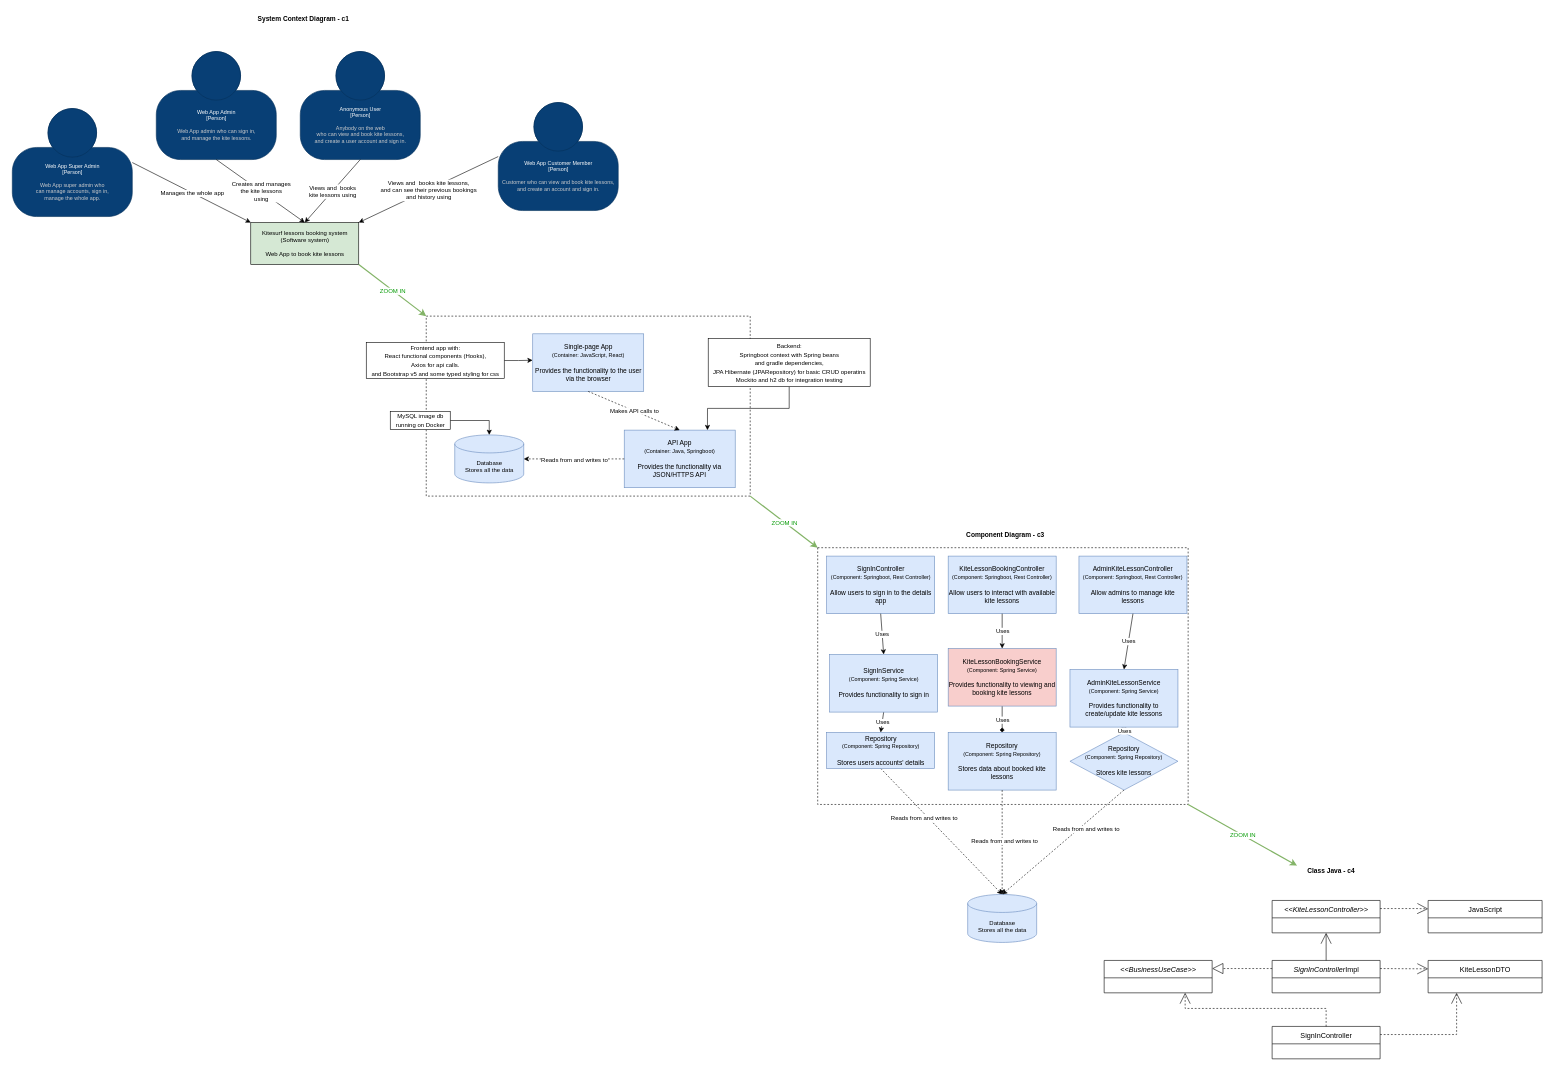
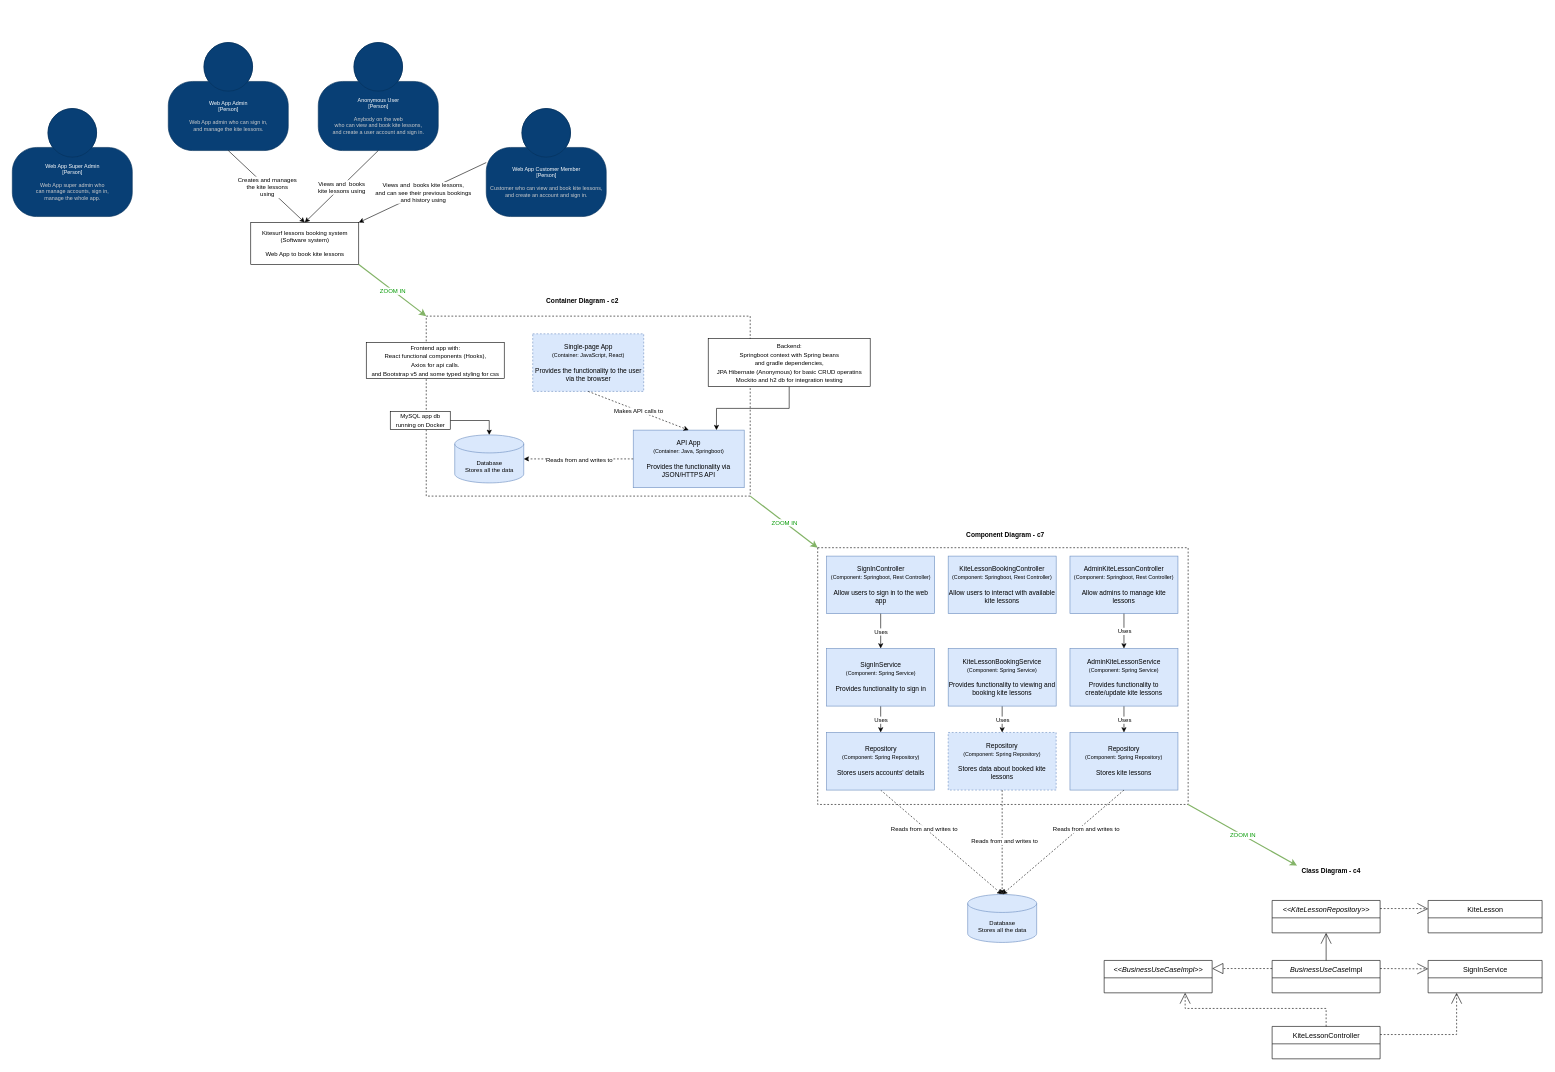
(303, 18) -> none
(216, 105) -> (228, 96)
(360, 105) -> (378, 96)
(558, 156) -> (546, 162)
(185, 189) -> none
(305, 243) -> (305, 243)
none -> (582, 300)
(517, 360) -> none
(588, 362) -> (588, 362)
(790, 363) -> (790, 363)
(421, 420) -> (421, 420)
(680, 459) -> (689, 459)
(1006, 534) -> (1006, 534)
(881, 585) -> (881, 585)
(1133, 585) -> (1124, 585)
(1002, 634) -> none
(1002, 677) -> (1002, 677)
(884, 683) -> (881, 677)
(1124, 698) -> (1124, 677)
(1002, 726) -> (1002, 726)
(881, 750) -> (881, 761)
(1002, 761) -> (1002, 761)
(1124, 761) -> (1124, 761)
(1331, 870) -> (1331, 870)
(1327, 909) -> (1327, 909)
(1486, 909) -> (1486, 909)
(1159, 969) -> (1159, 969)
(1327, 969) -> (1327, 969)
(1486, 969) -> (1486, 969)
(1327, 1035) -> (1327, 1035)
